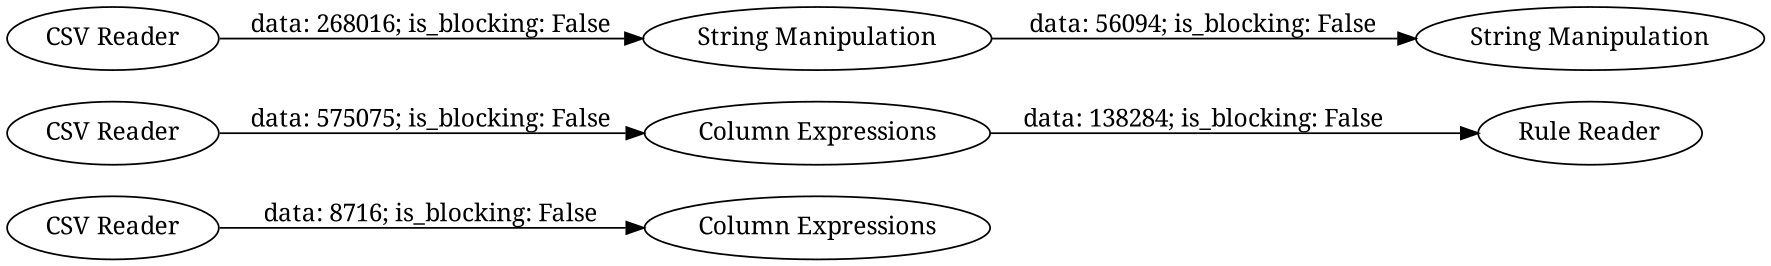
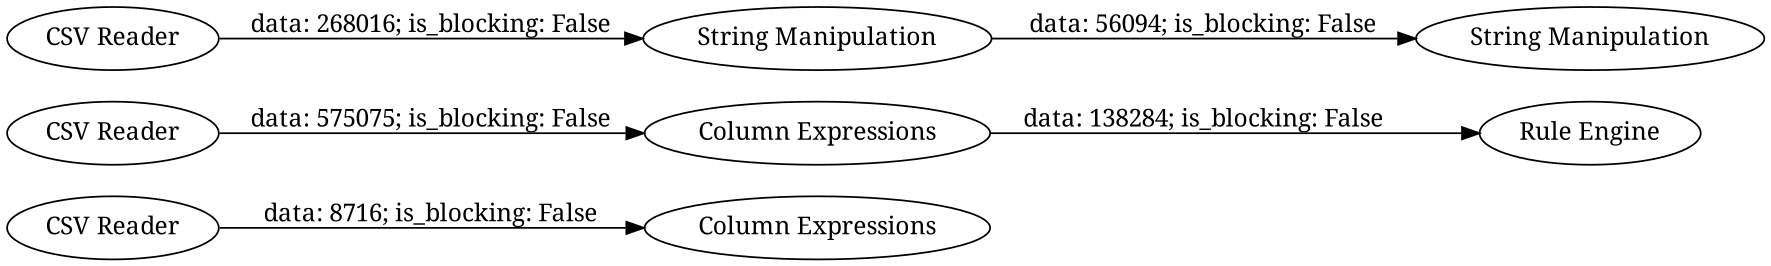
(1590, 133) -> (1590, 133)
